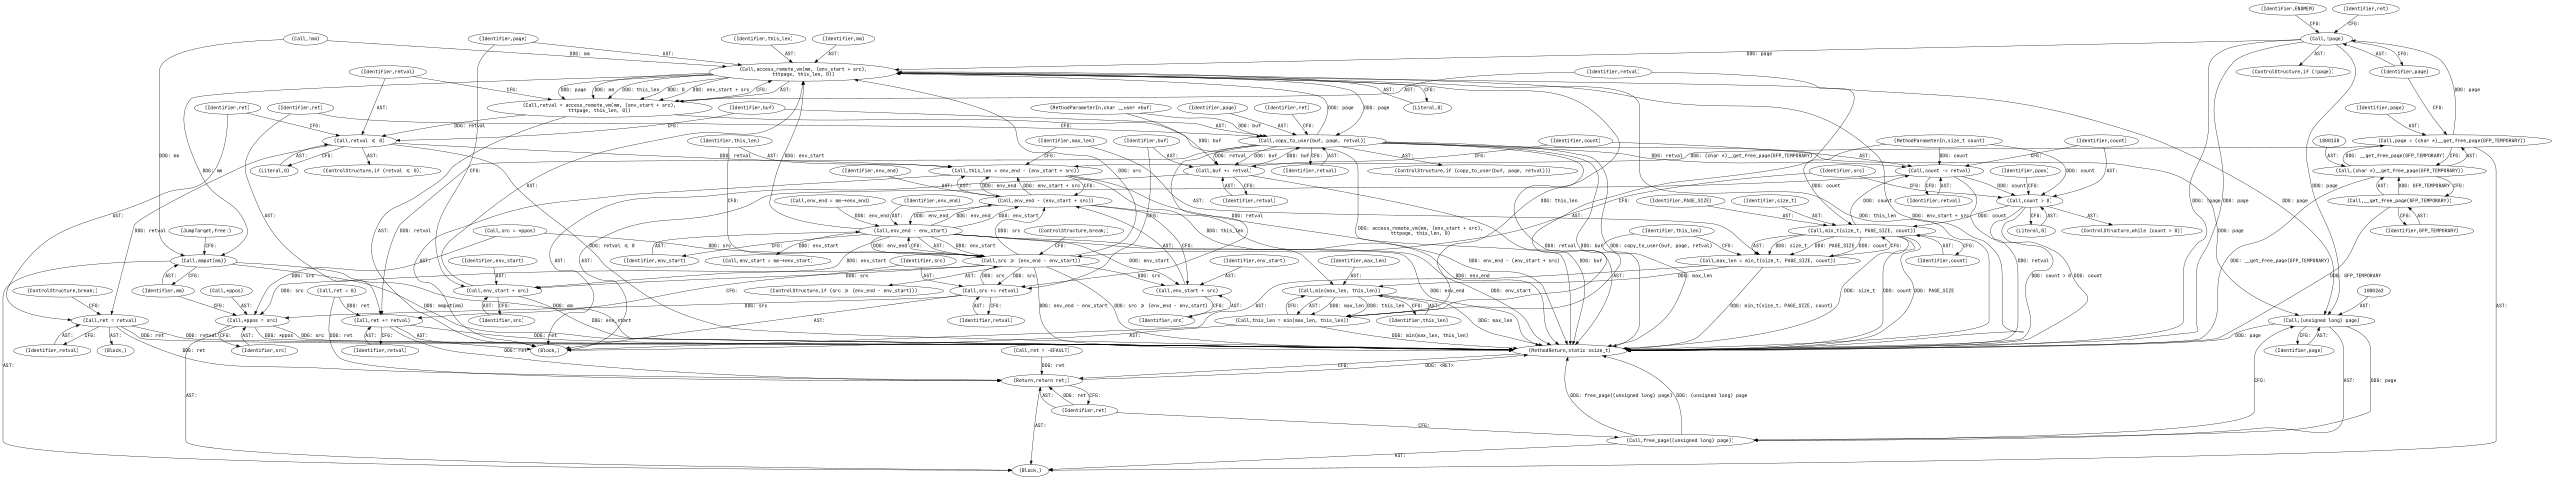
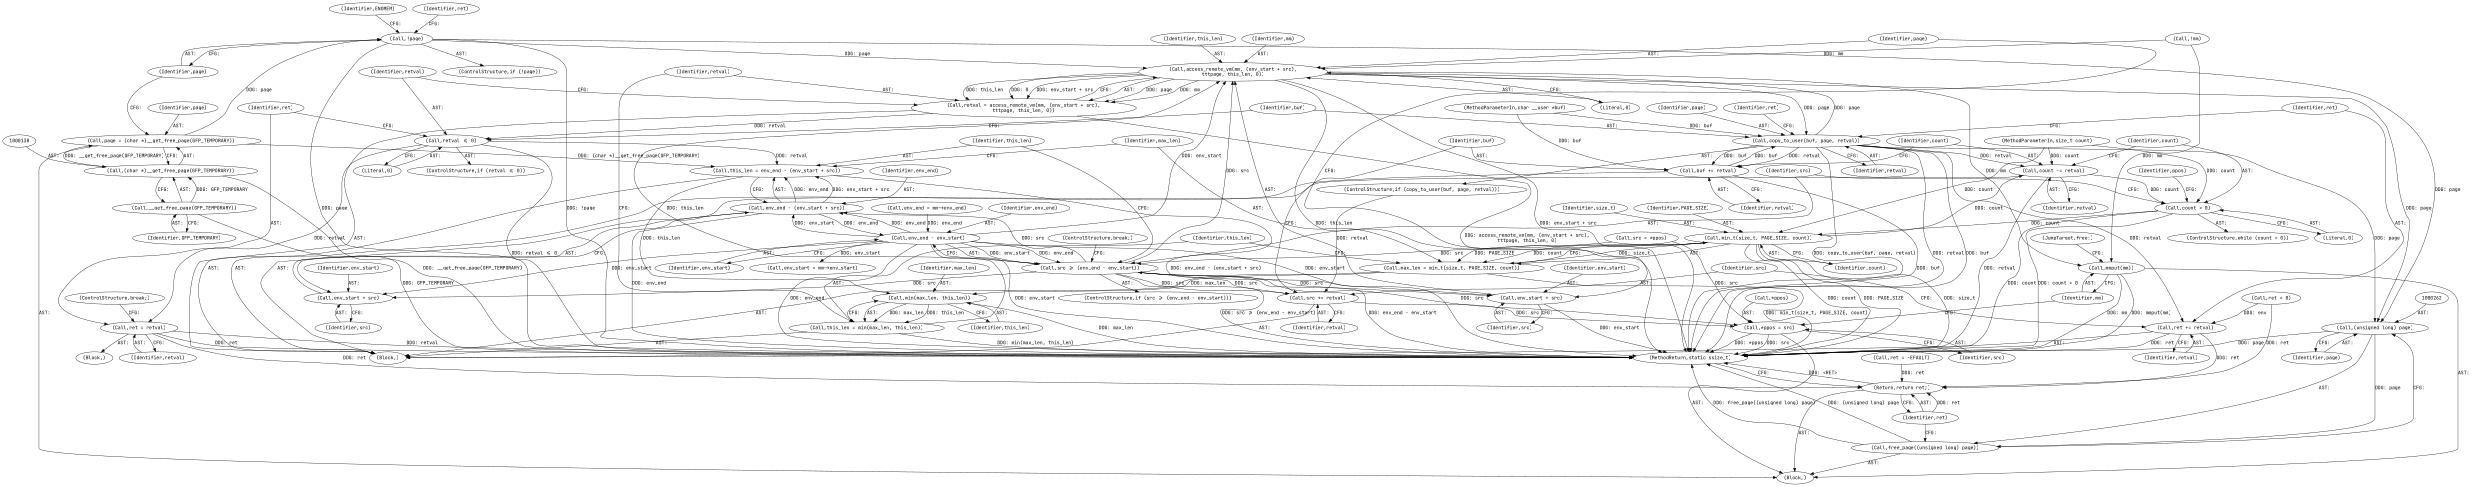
(1239, 241) -> (1337, 225)
(358, 306) -> (2255, 313)
